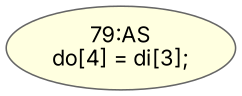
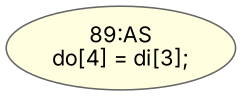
(121, 48) -> (121, 48)
